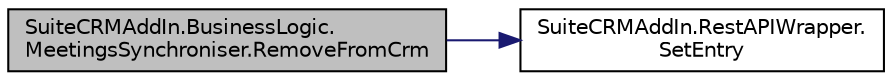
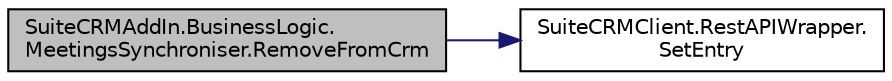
(702, 40) -> (702, 40)
